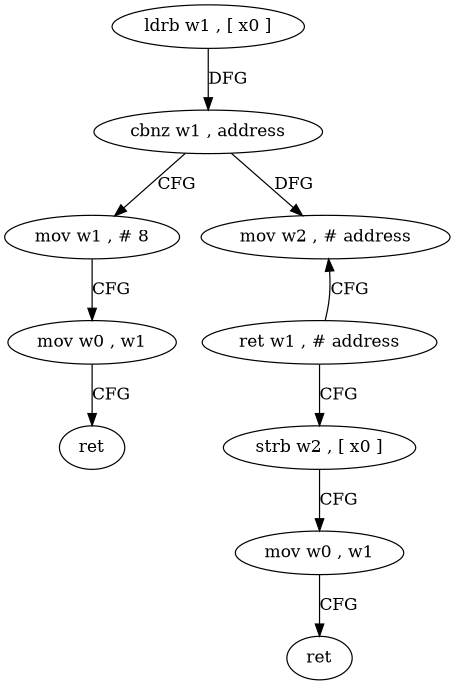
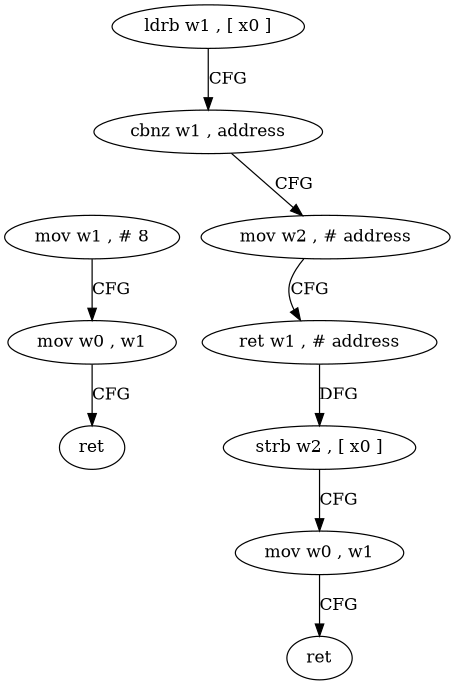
(228, 79) -> (228, 79)
(155, 181) -> none
(294, 184) -> (294, 184)
(329, 296) -> (290, 283)
(339, 395) -> (339, 395)
